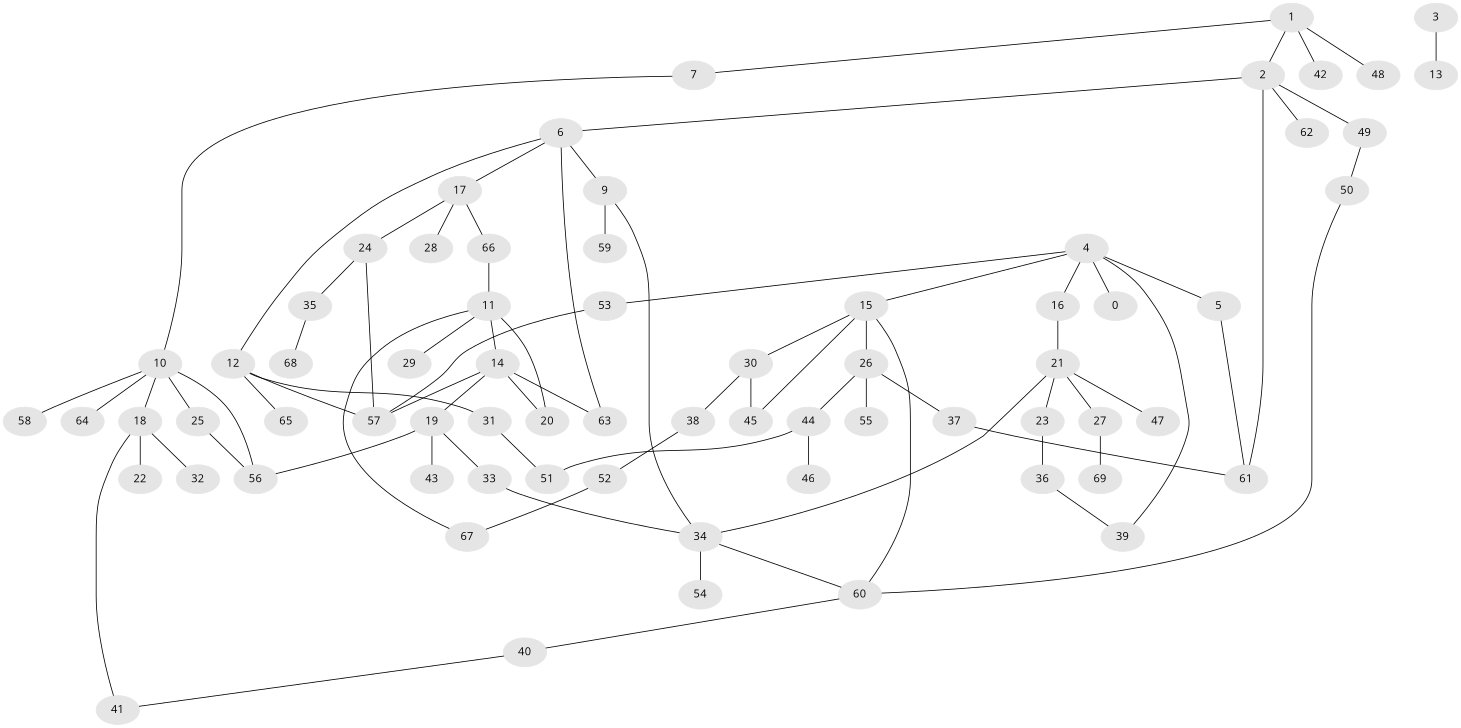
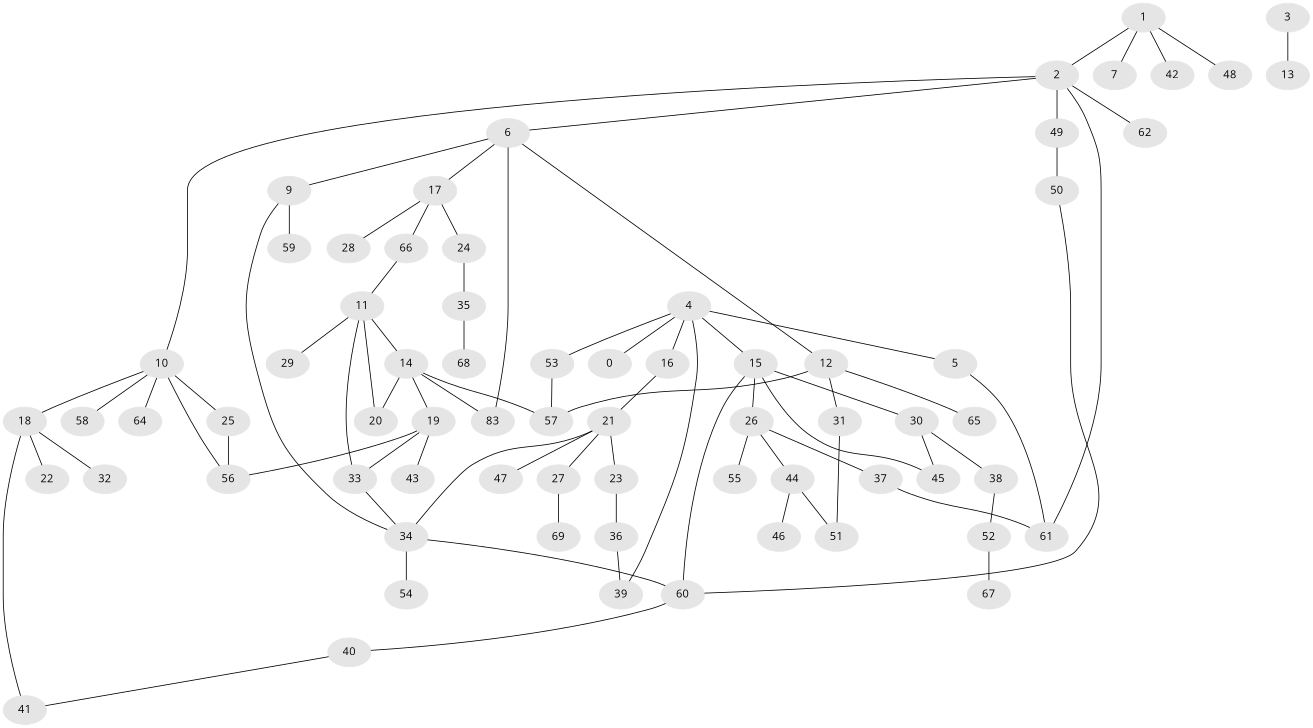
(332, 106) -> (522, 106)
(370, 335) -> none
(347, 402) -> (347, 392)
(605, 422) -> (493, 422)
